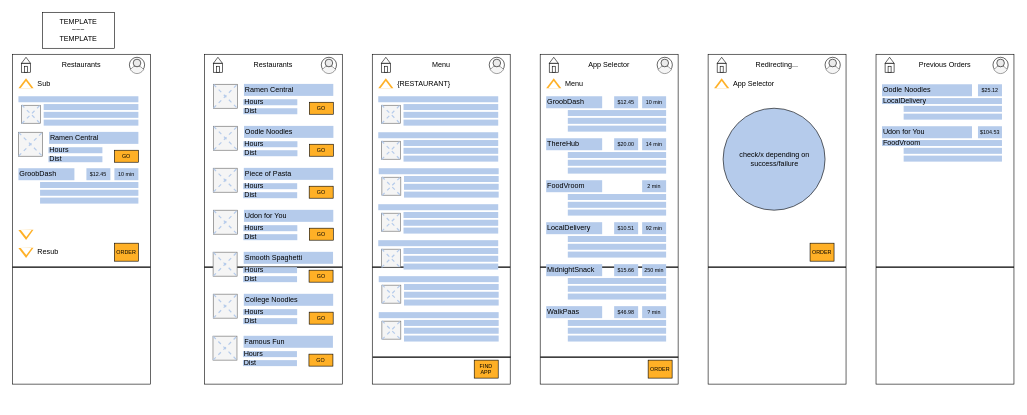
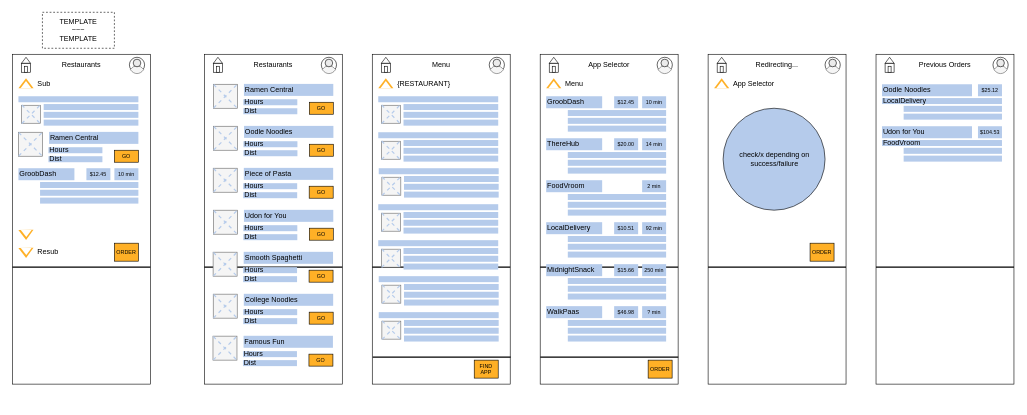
(78, 30) -> (78, 30)
